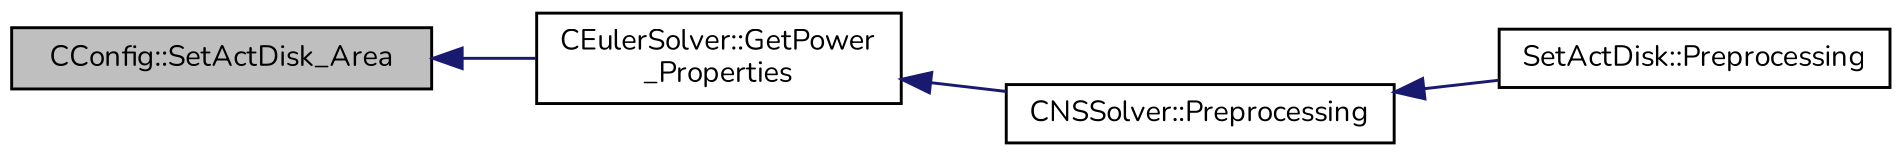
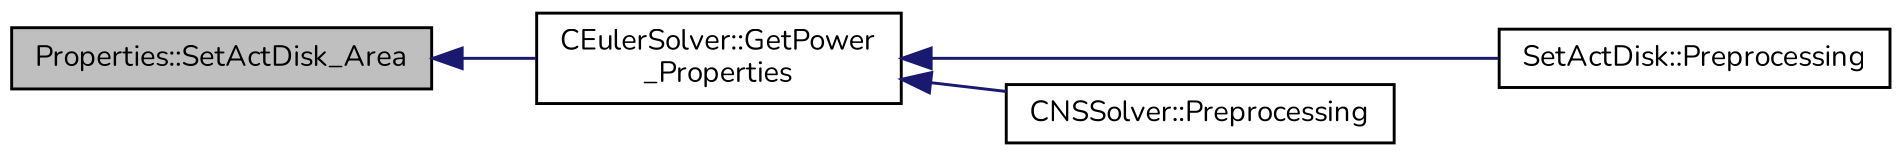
(222, 58) -> (222, 58)
(1461, 84) -> (1215, 58)
